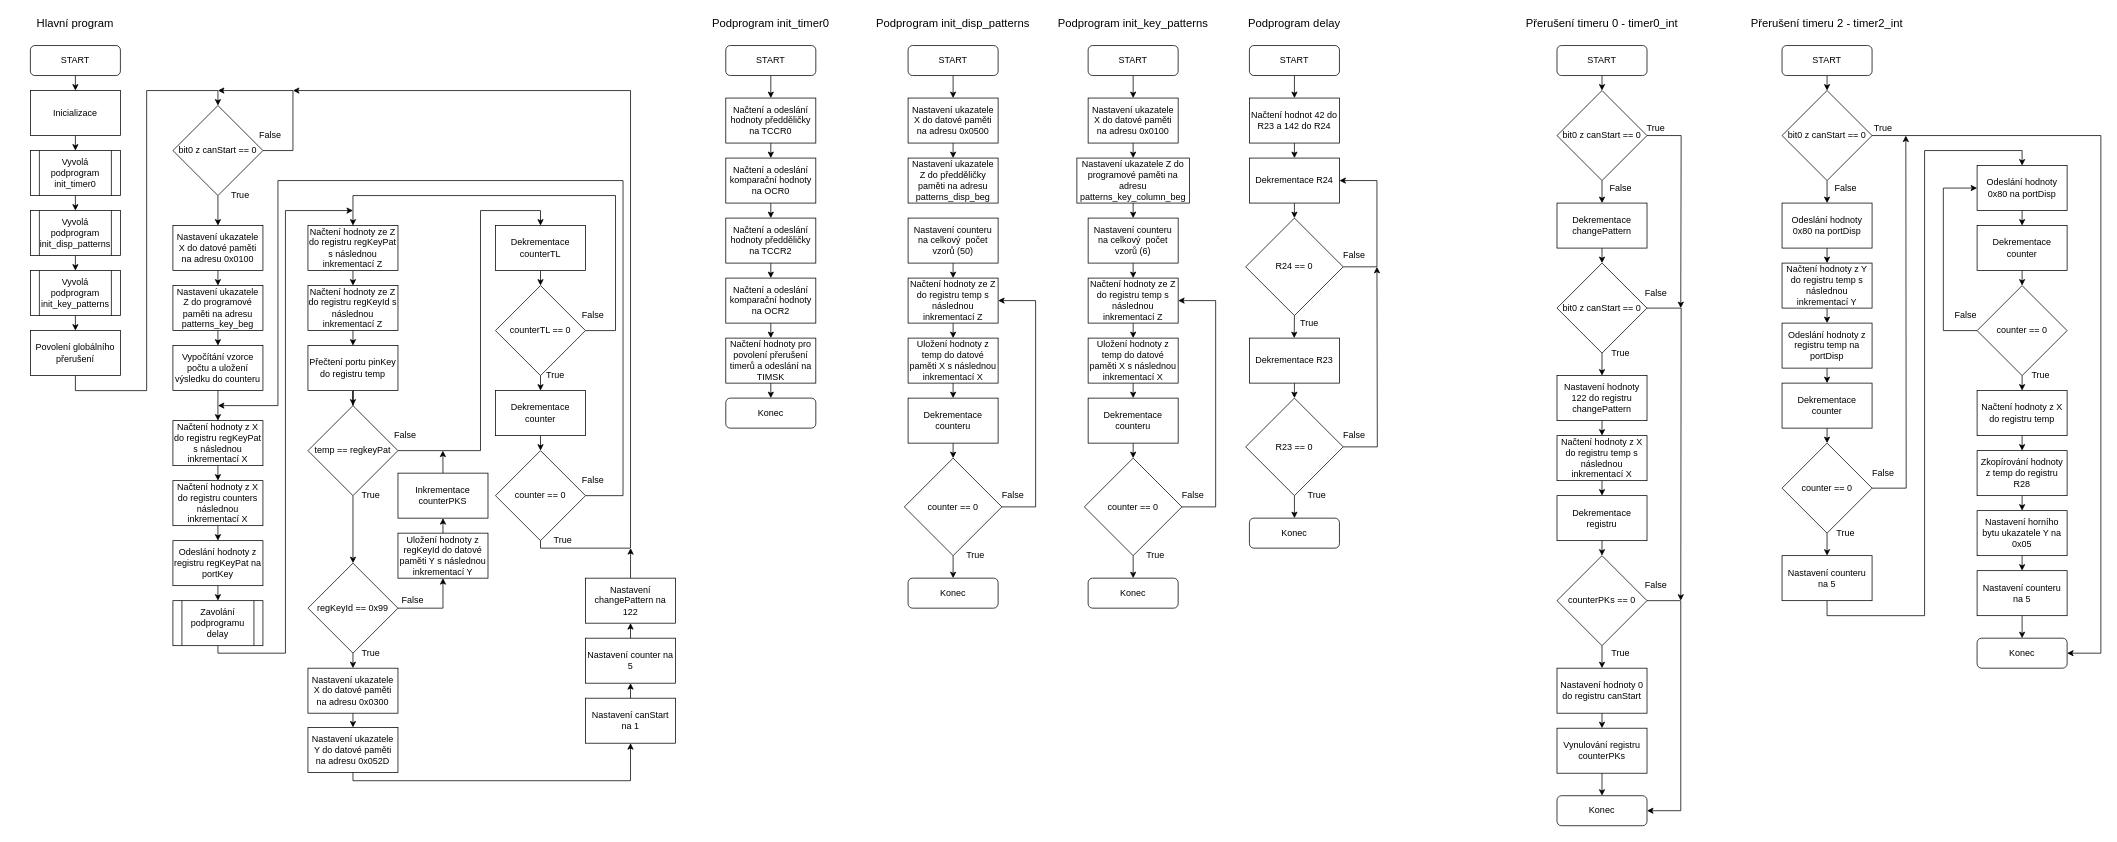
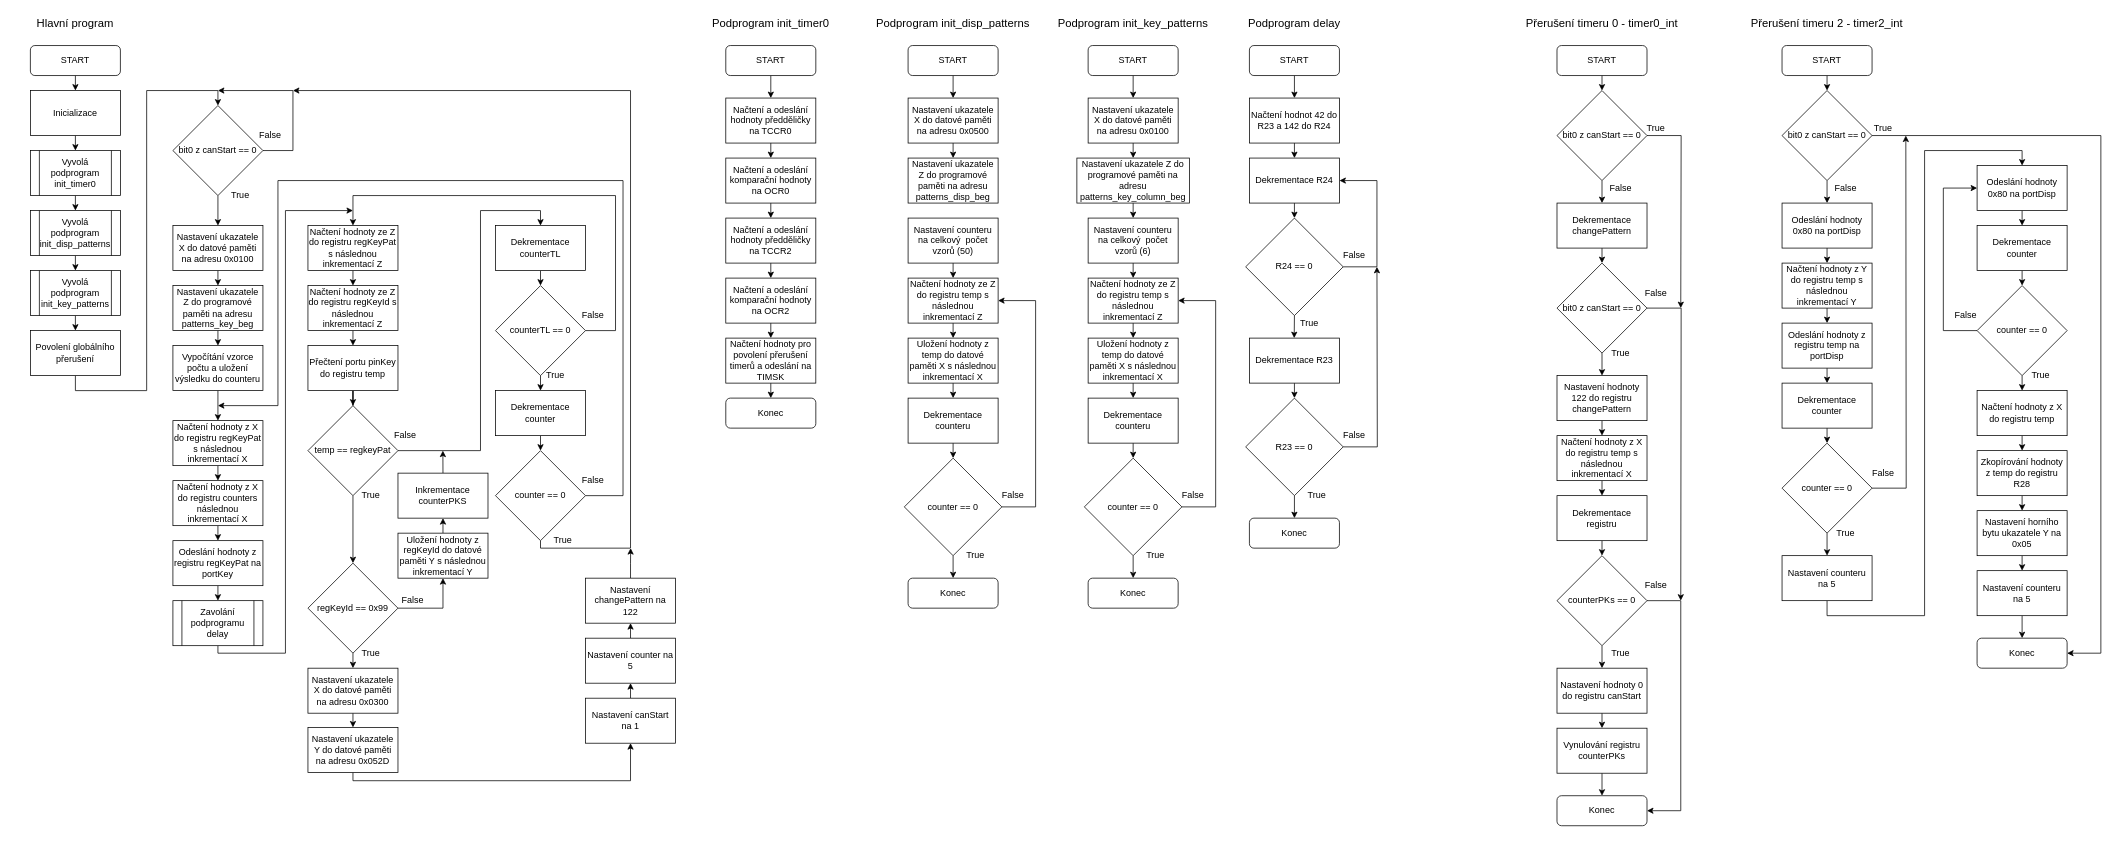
(953, 180) -> (953, 180)
